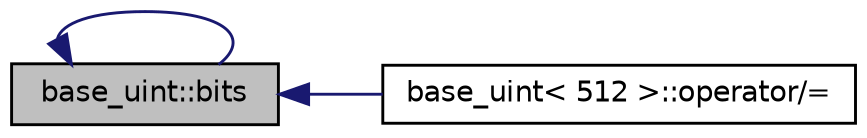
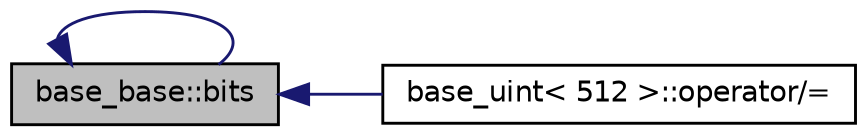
(145, 94) -> (145, 94)
